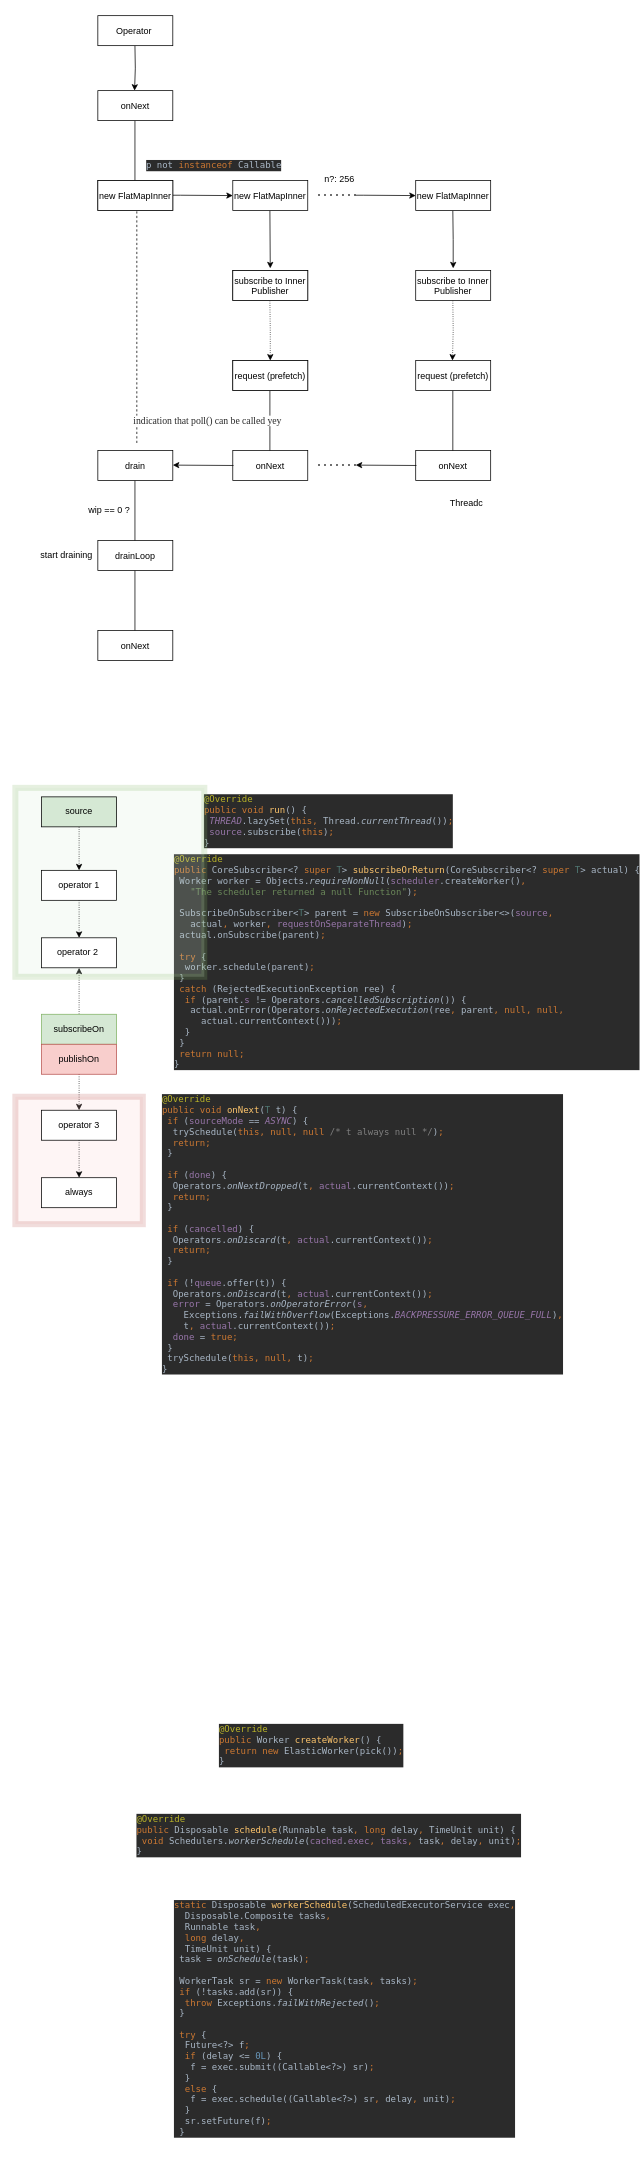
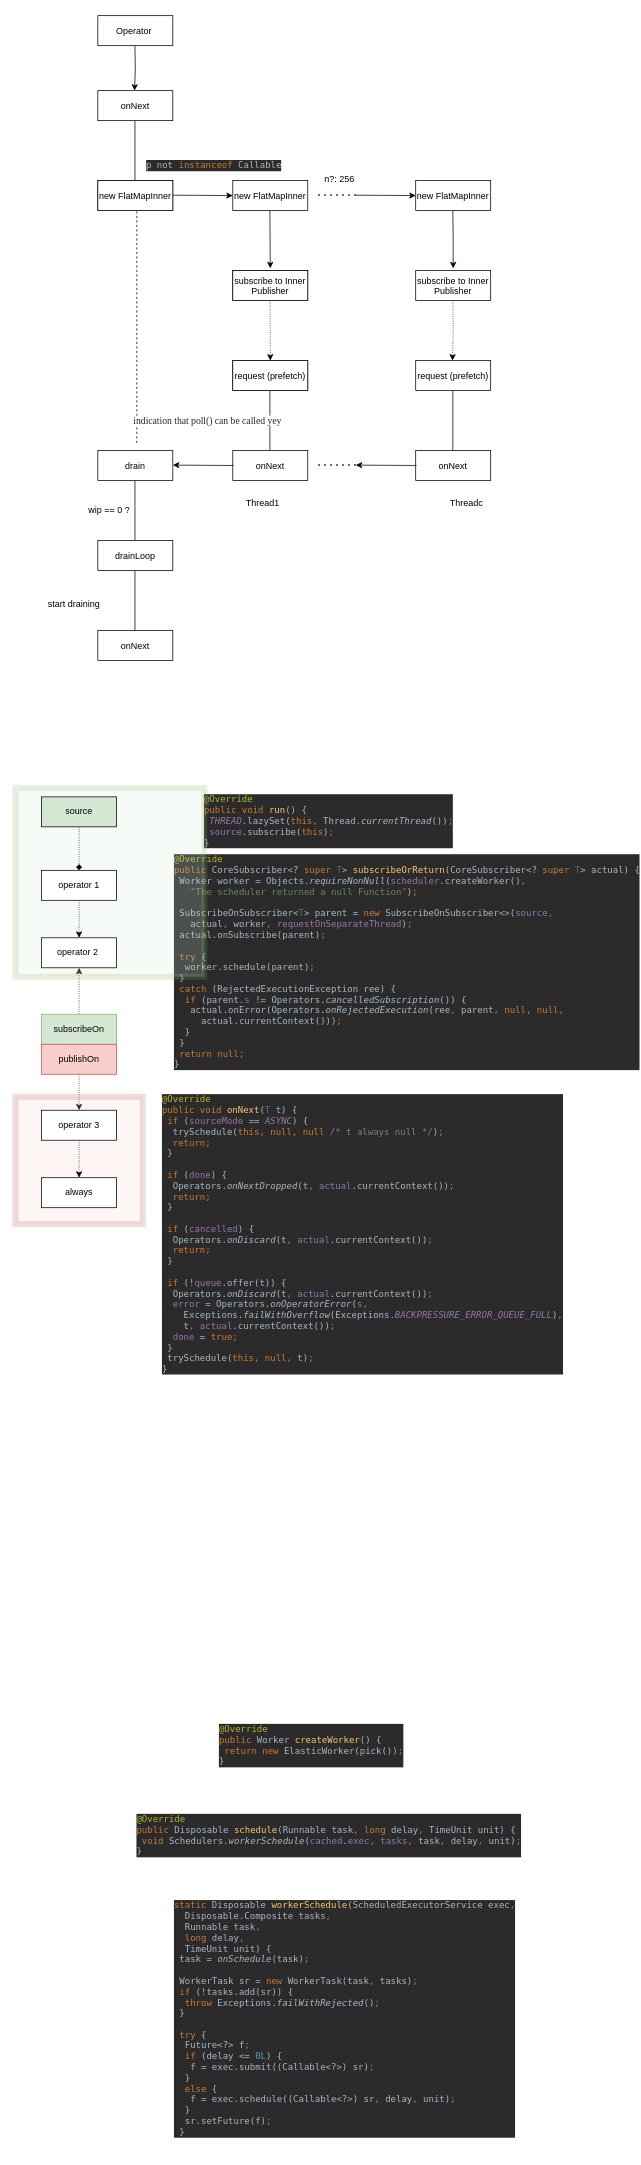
none -> (263, 503)
(68, 555) -> (75, 604)
(79, 864) -> (79, 863)
